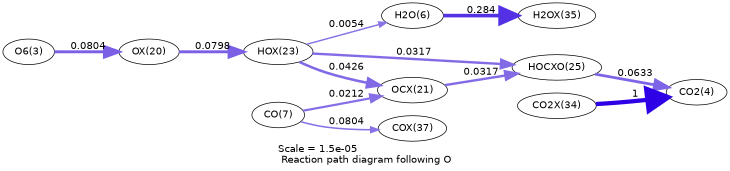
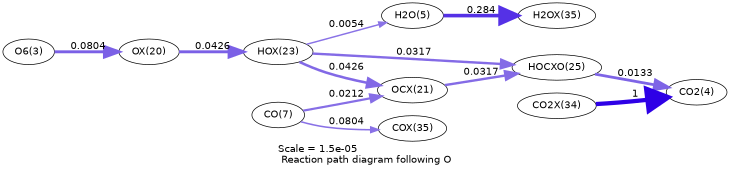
(412, 16) -> (412, 16)
(211, 46) -> (211, 46)
(634, 73) -> (634, 73)
(412, 128) -> (412, 128)
